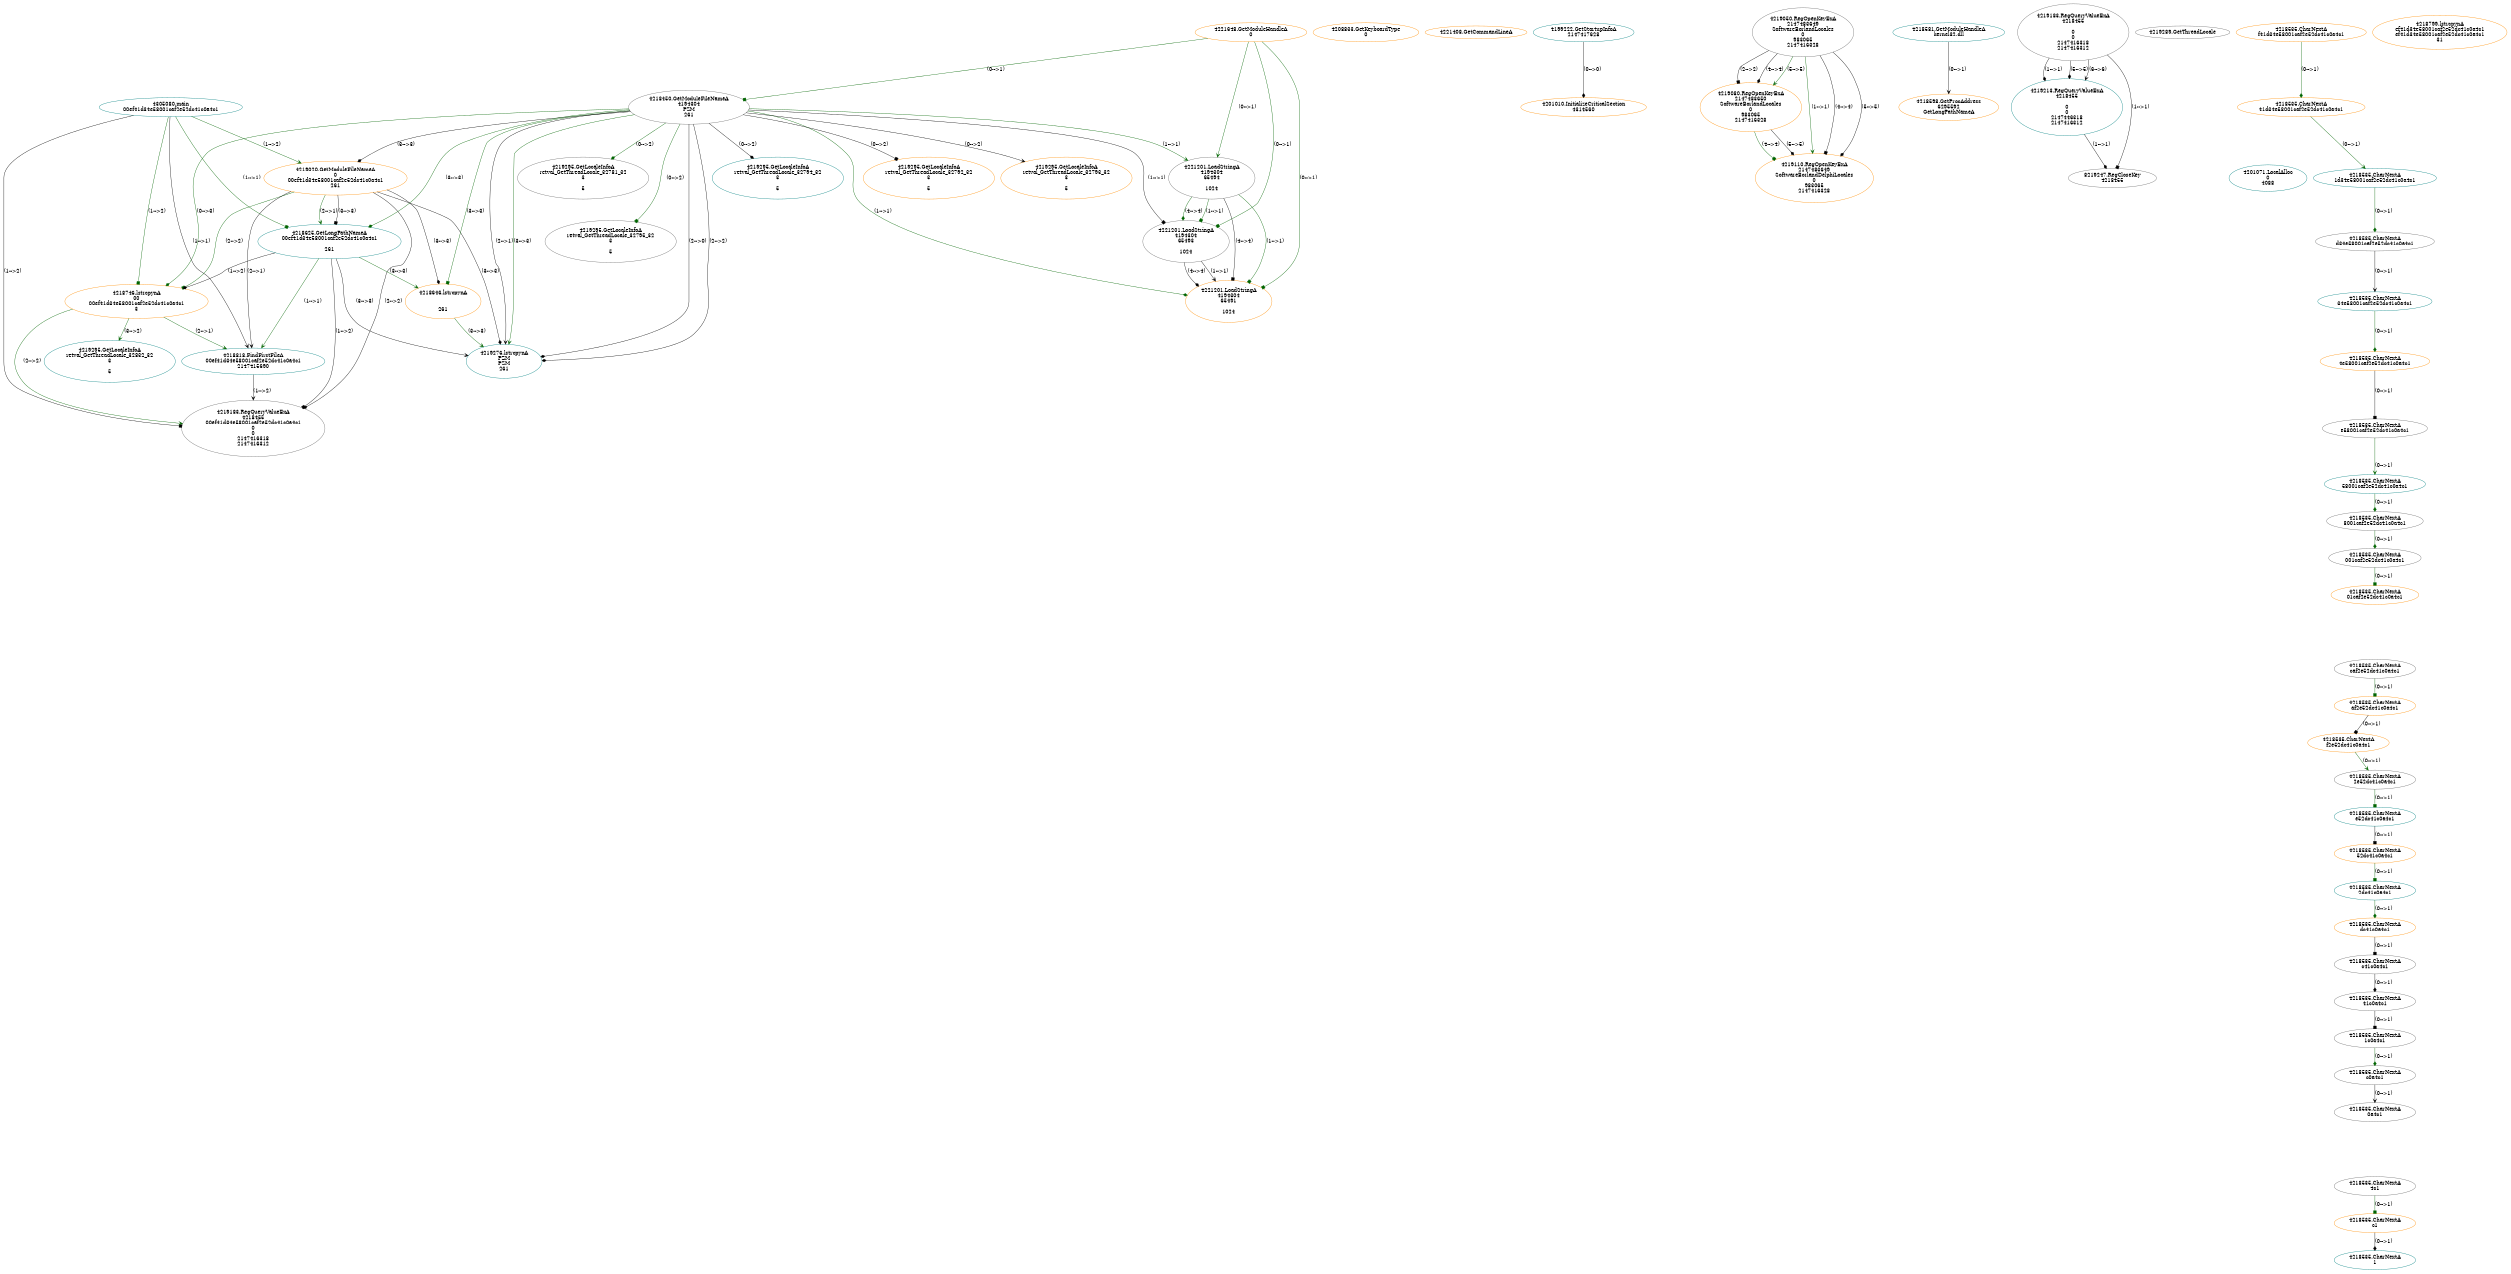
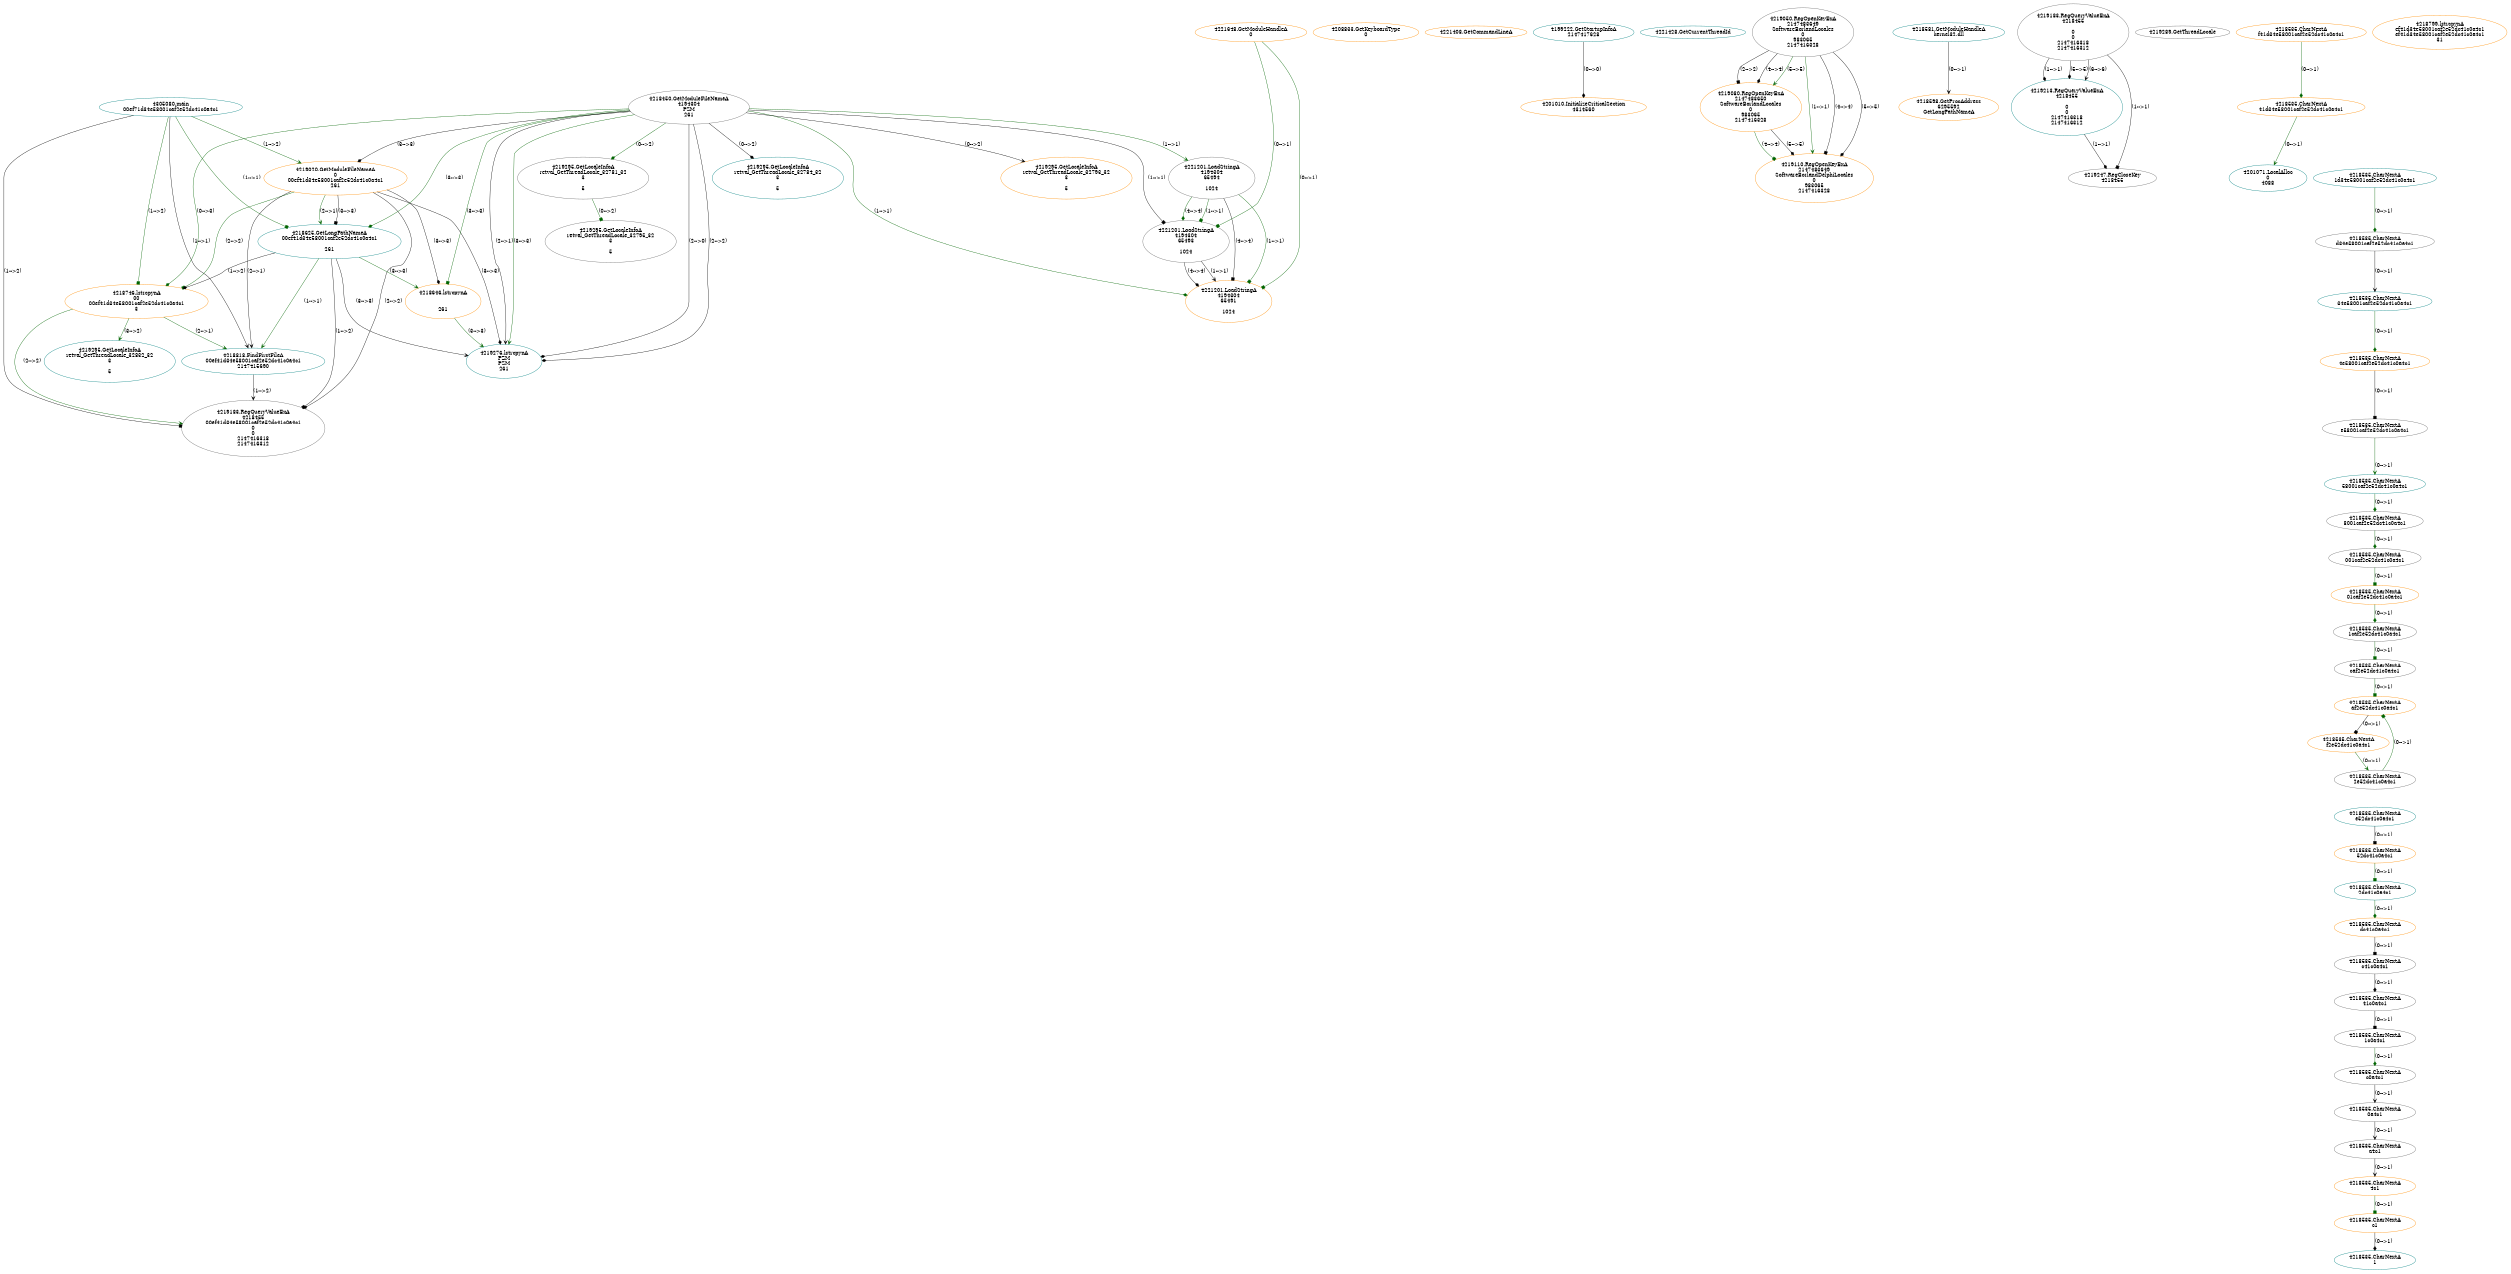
none -> (1693, 32)
(977, 69) -> none
(1233, 98) -> none
(171, 107) -> (171, 107)
(2067, 107) -> (2067, 107)
(2337, 141) -> (2286, 139)
(661, 173) -> (596, 208)
(778, 178) -> (778, 178)
(929, 178) -> none
(2112, 178) -> (2112, 178)
none -> (2375, 632)
(2375, 796) -> (2394, 745)
none -> (2375, 1149)
(2375, 1186) -> (2375, 1186)
